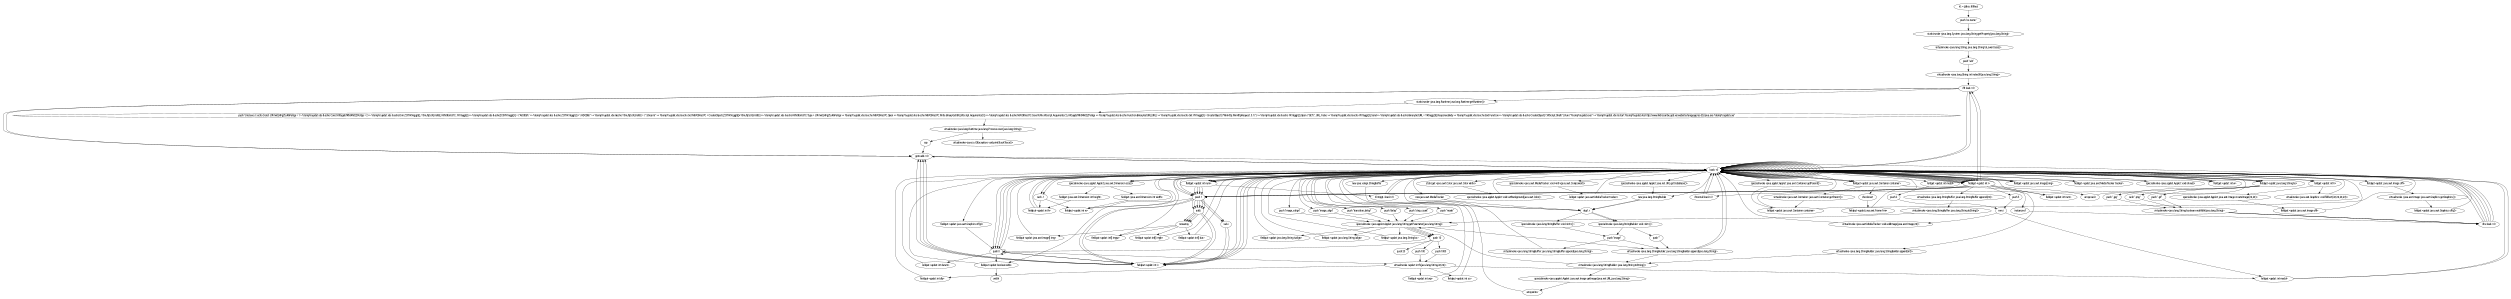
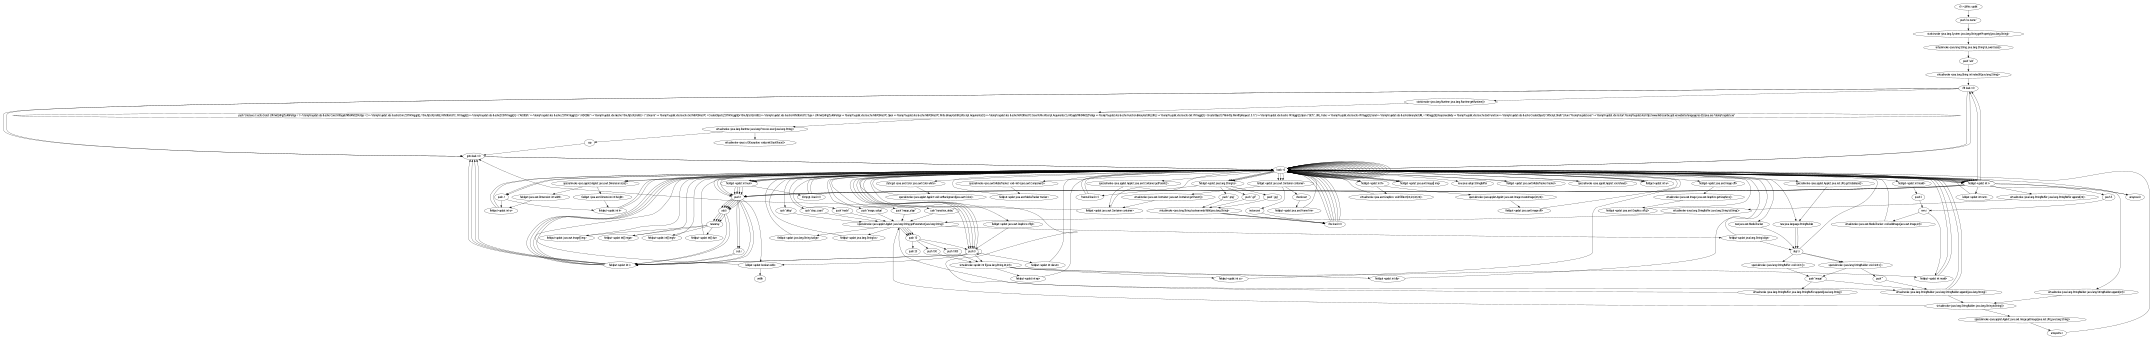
(1968, 7) -> (1968, 7)
(922, 156) -> (474, 156)
(1652, 197) -> (1797, 224)
(1466, 206) -> (1775, 245)
